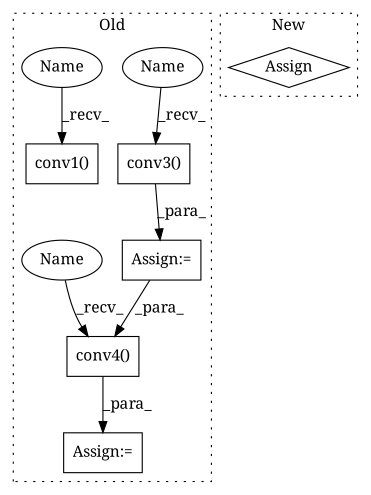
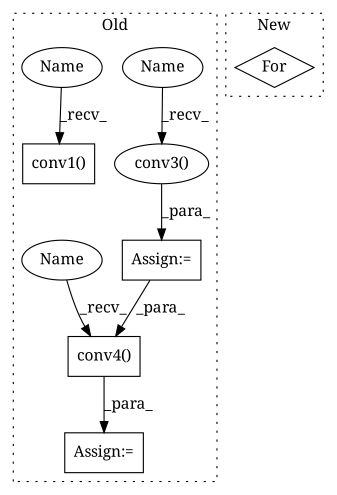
(289, 68) -> (275, 68)
(154, 164) -> (162, 164)
